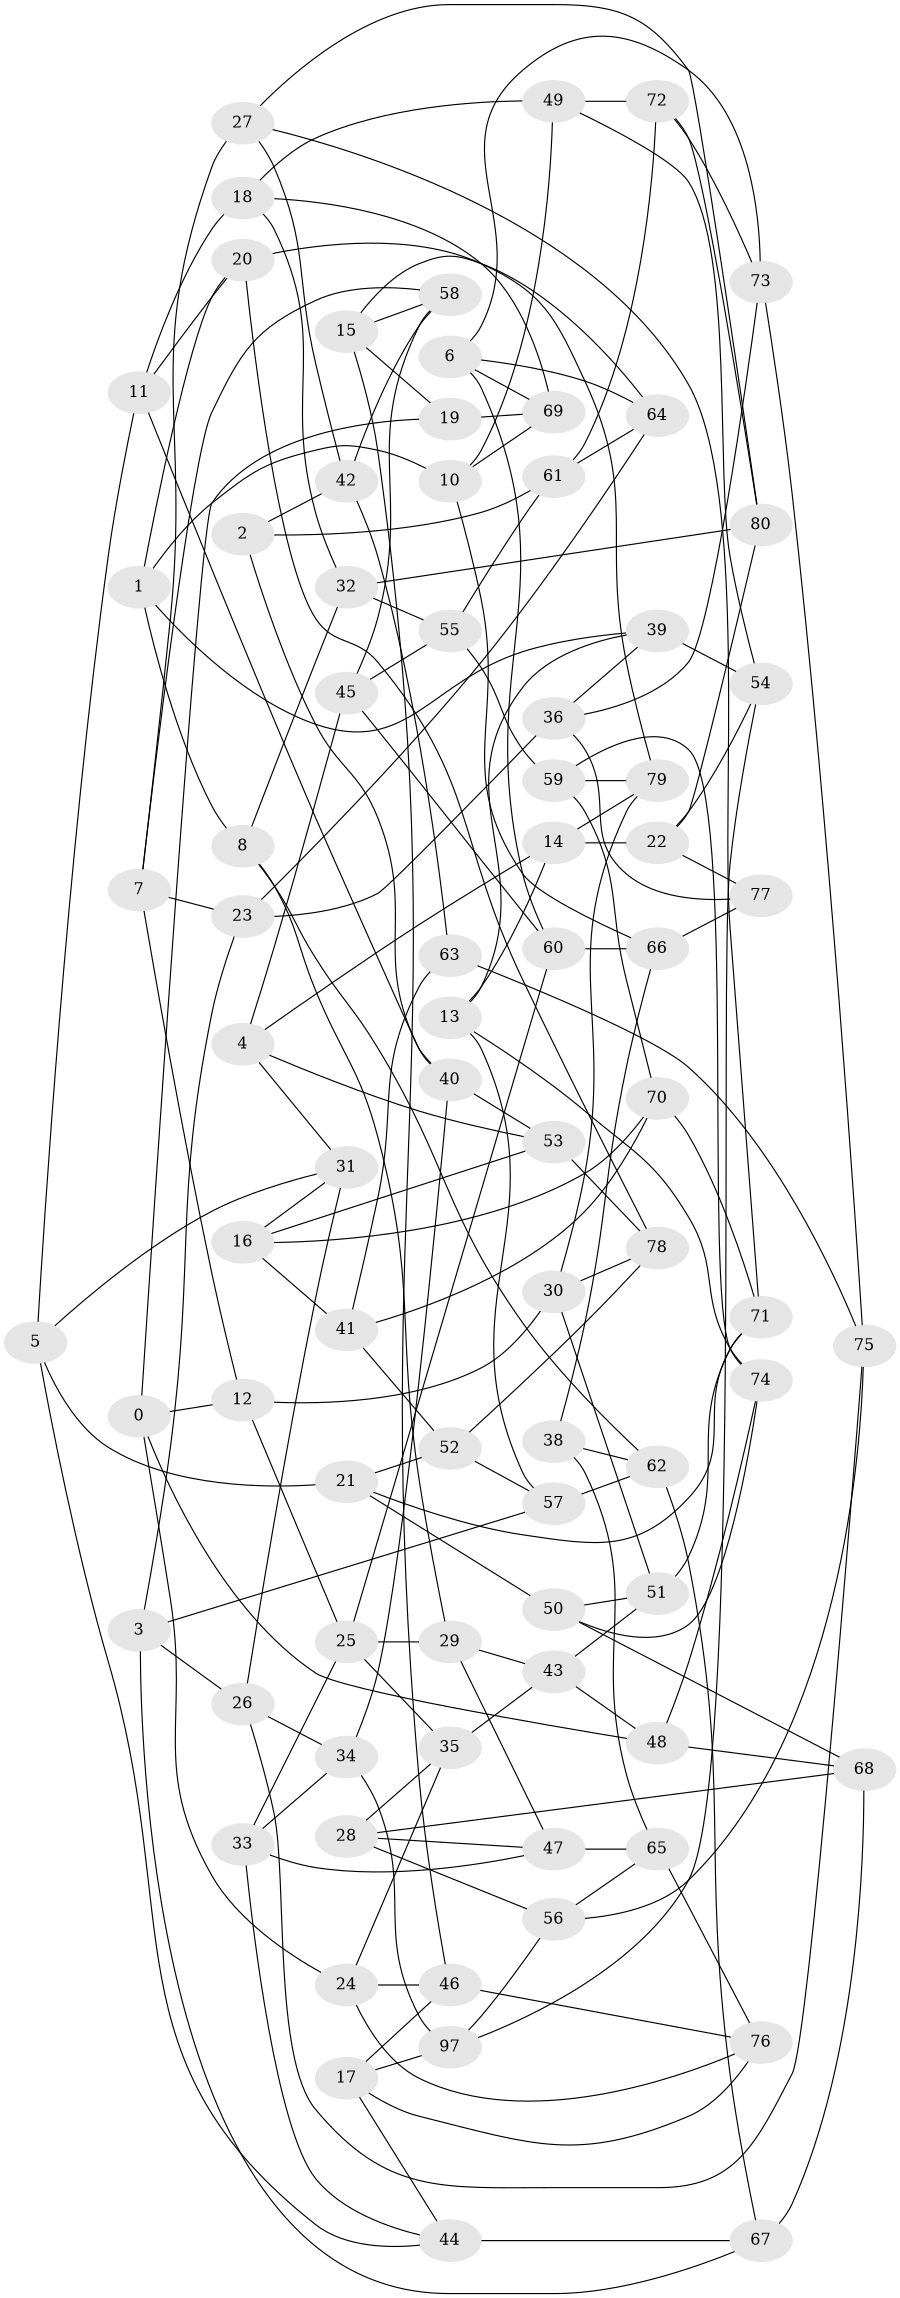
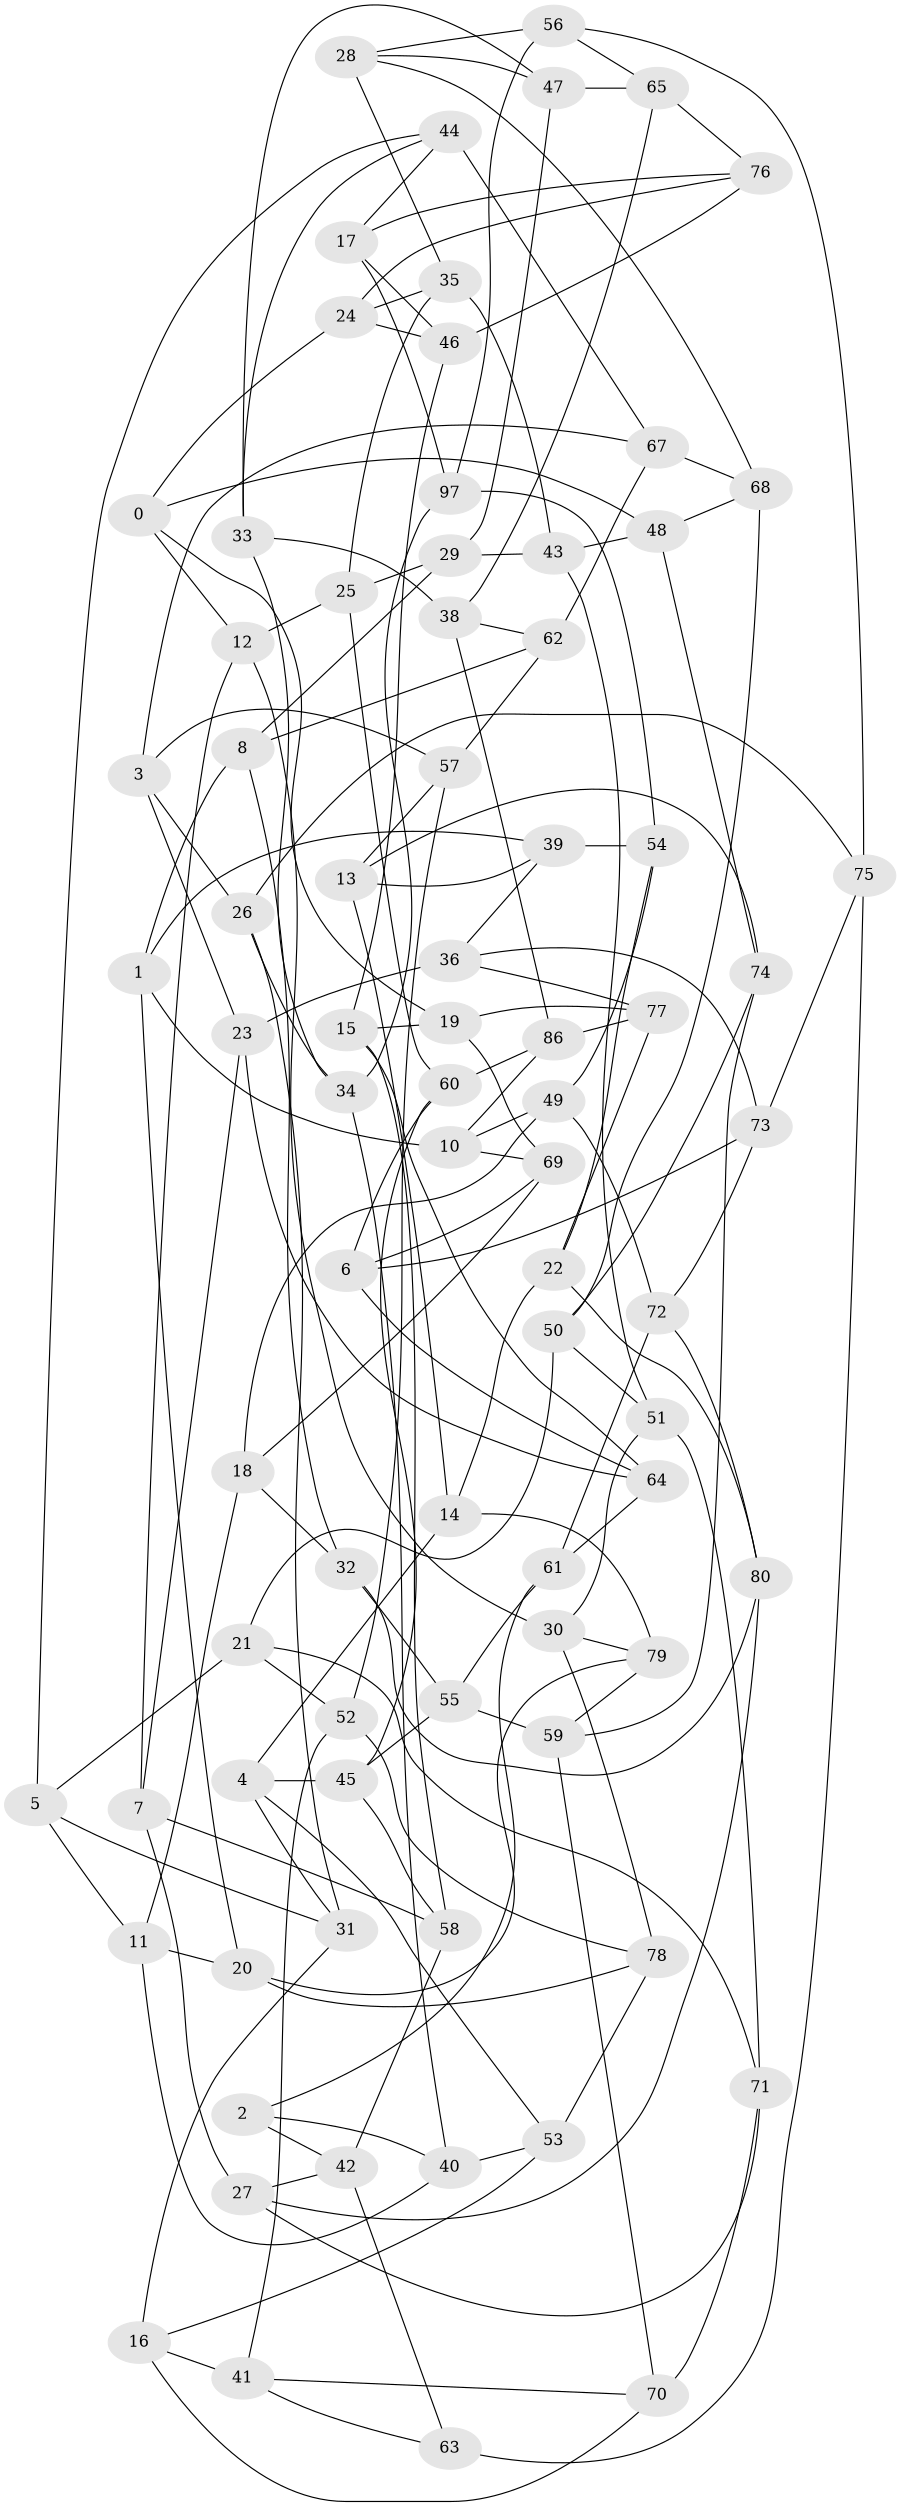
(657, 949) -> (554, 1039)
none -> (553, 1006)
(295, 1743) -> (360, 554)
